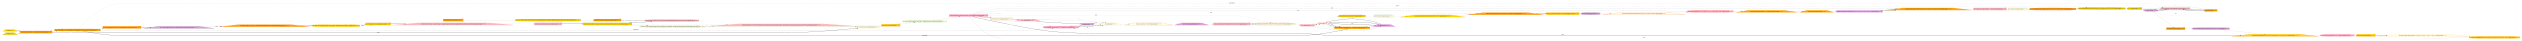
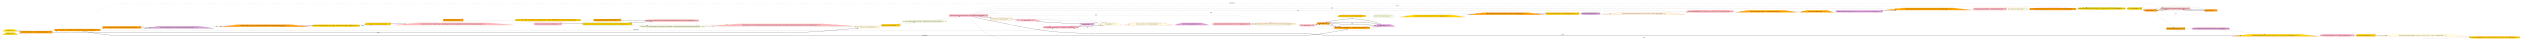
(2151, 10) -> (2151, 10)
(1323, 23) -> (1323, 23)
